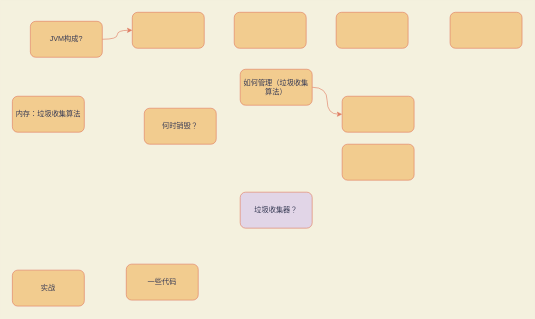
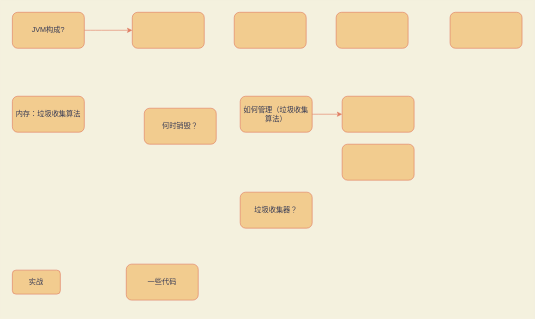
(66, 39) -> (48, 30)
(276, 87) -> (276, 114)
(276, 210) -> (276, 210)
(48, 288) -> (36, 282)
